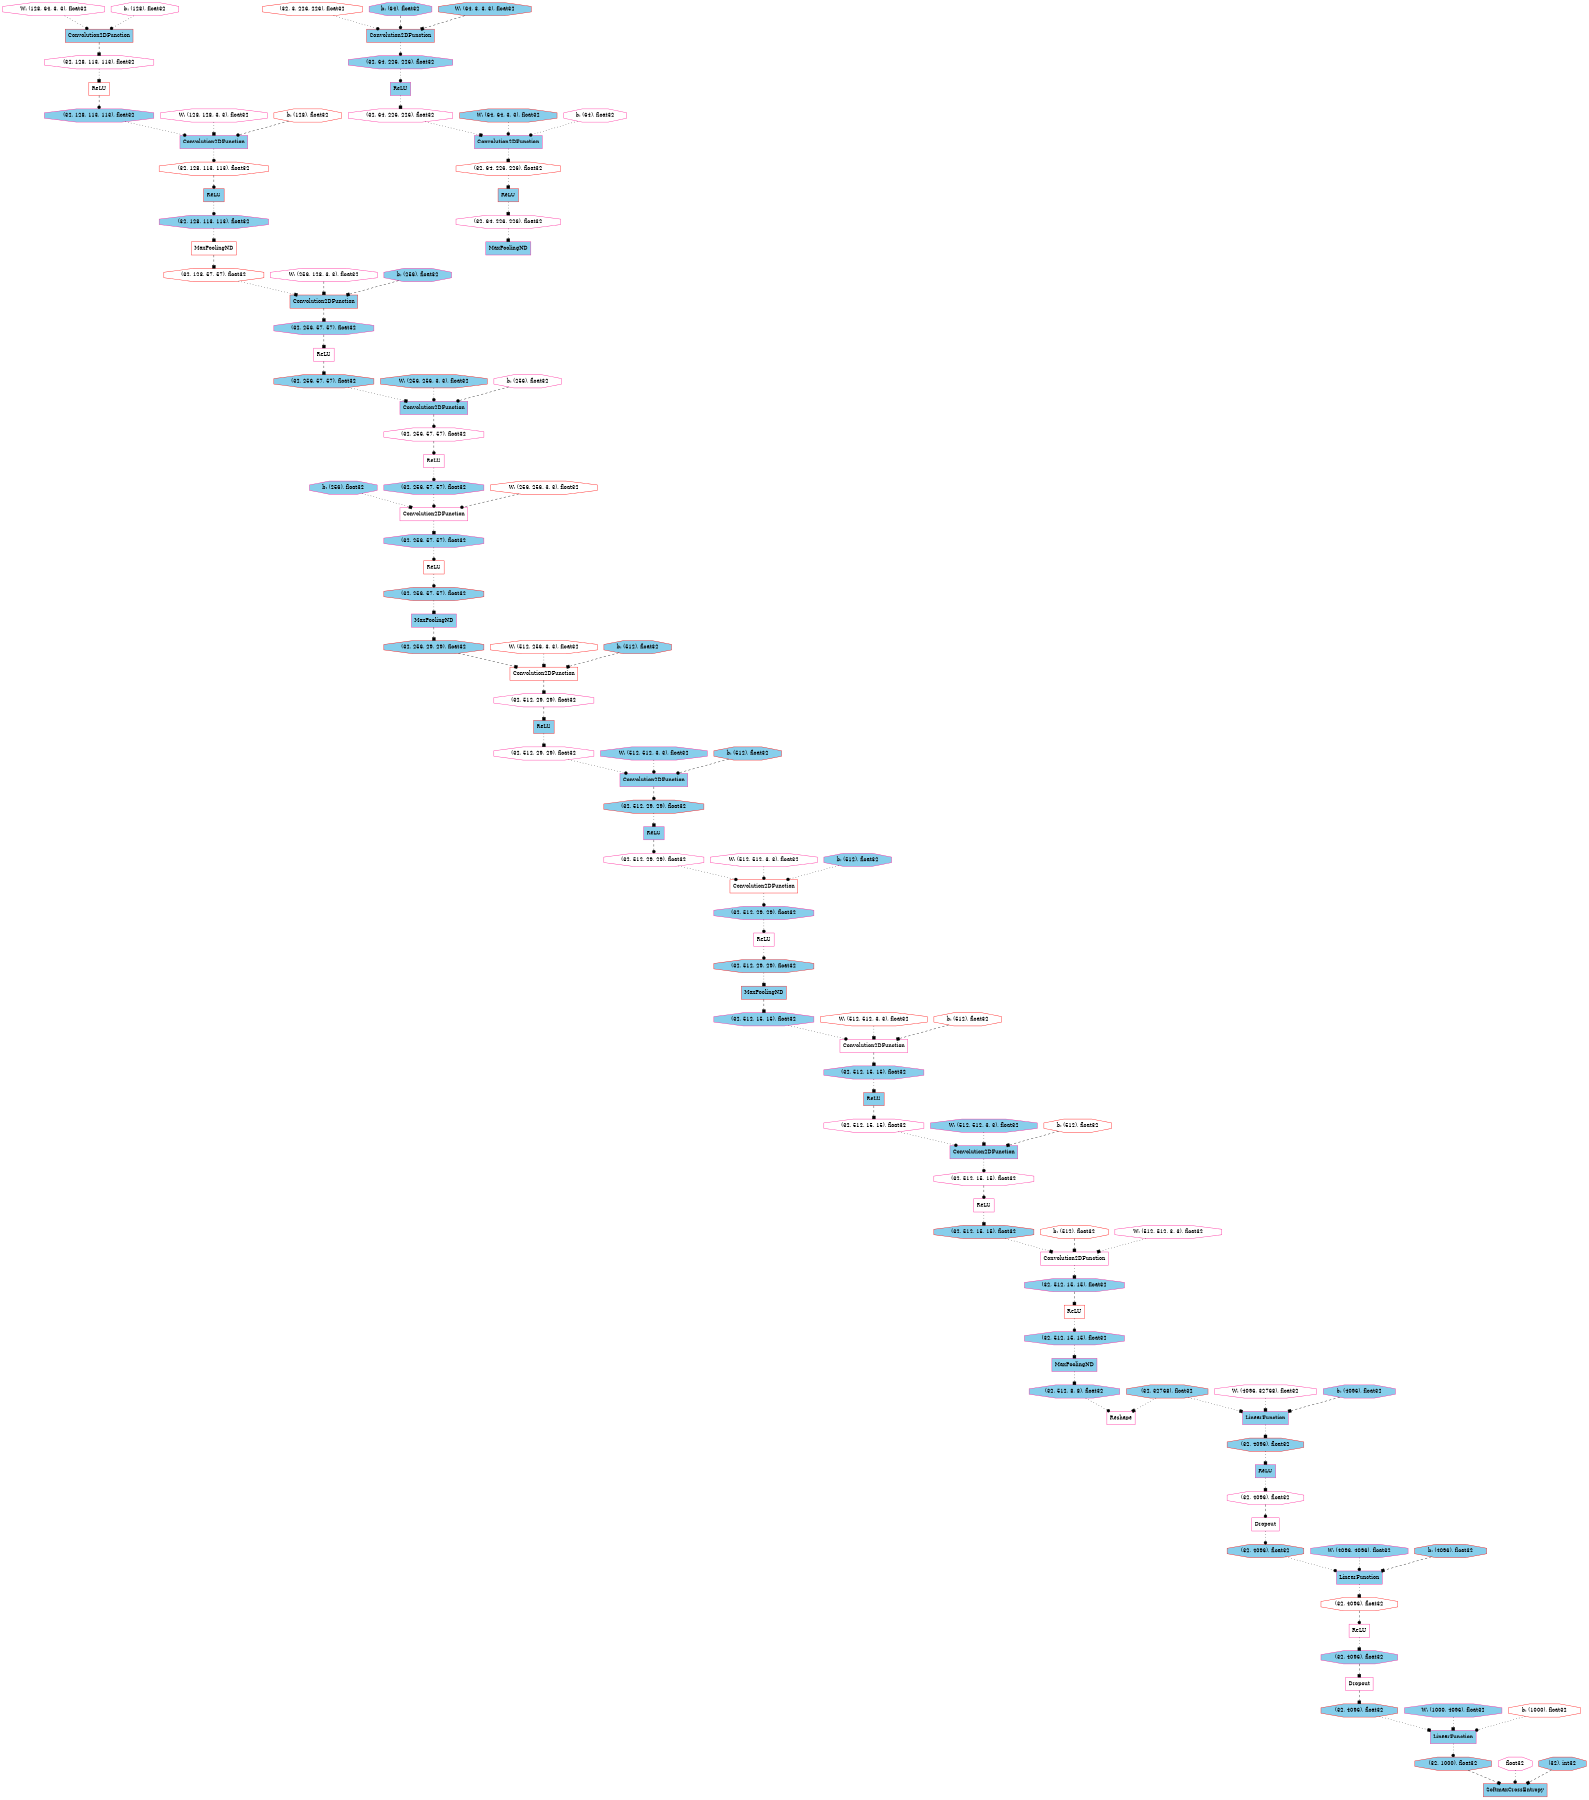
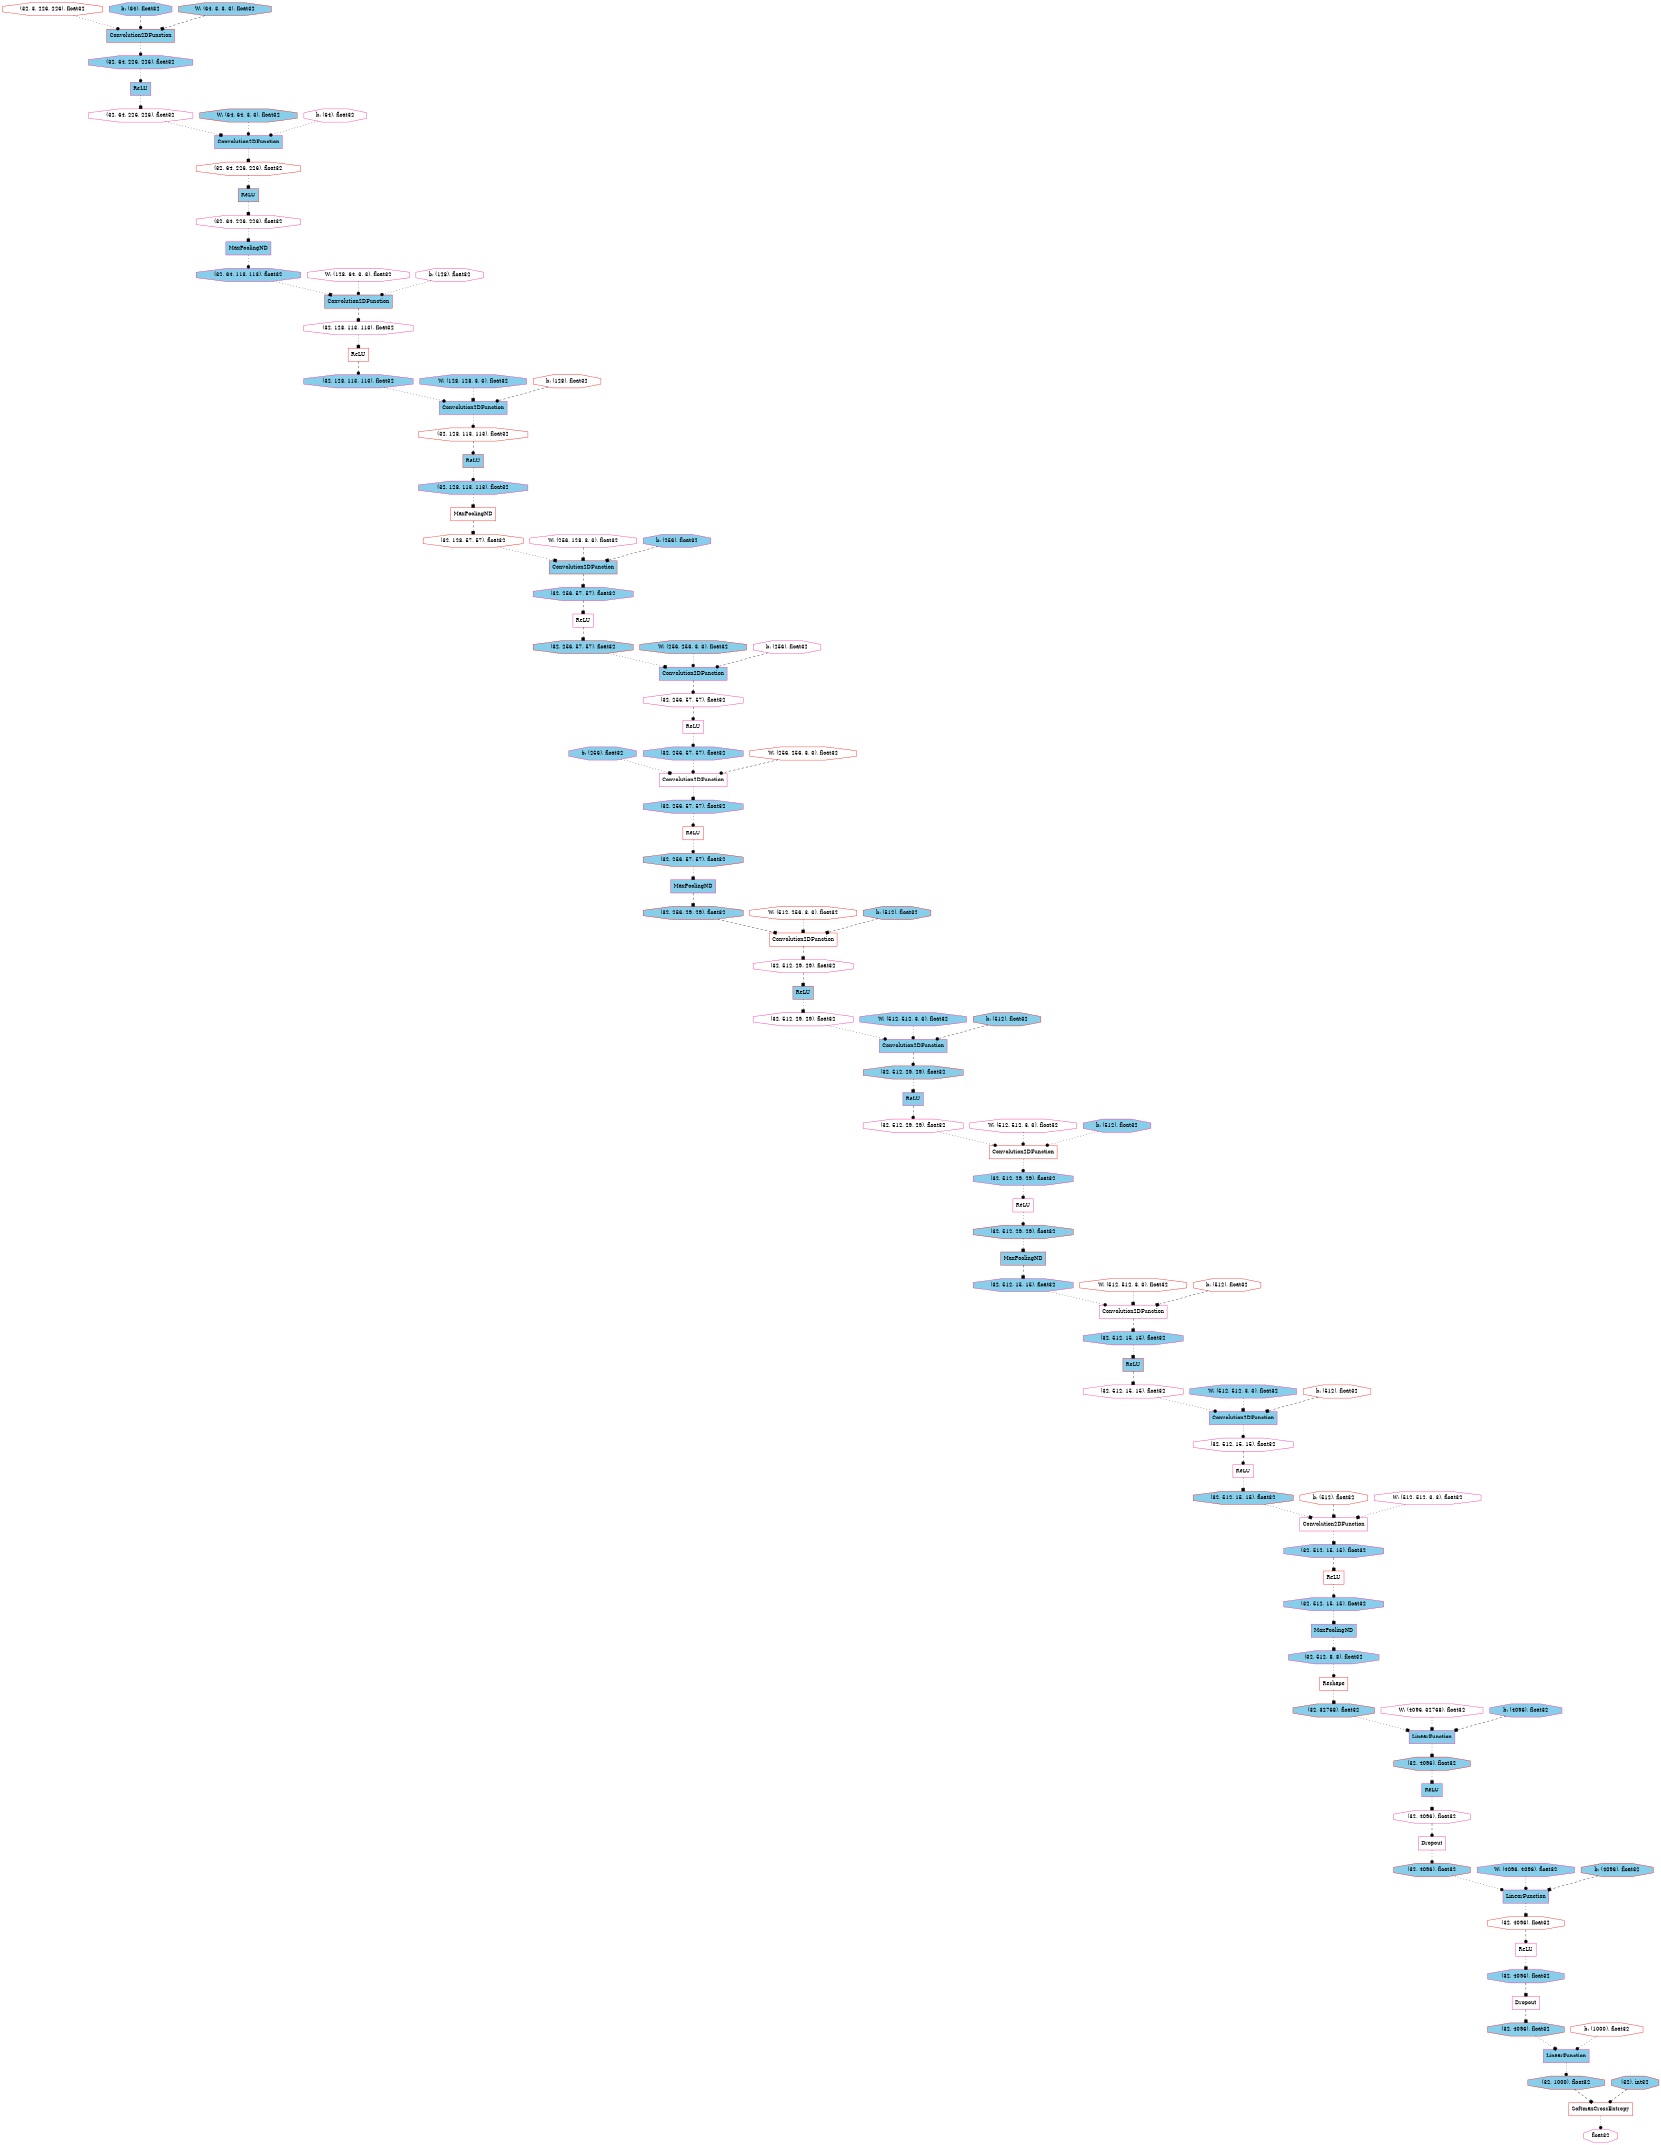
(214, 115) -> (473, 381)
none -> (248, 275)
(1146, 1404) -> (1334, 1695)
(1121, 1418) -> (1334, 1684)
(1453, 1710) -> none
(1515, 1775) -> (1601, 2121)
(1541, 1776) -> (1619, 2095)
(1515, 1790) -> (1601, 2109)
